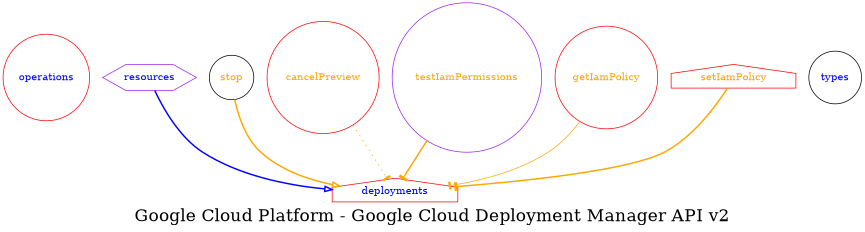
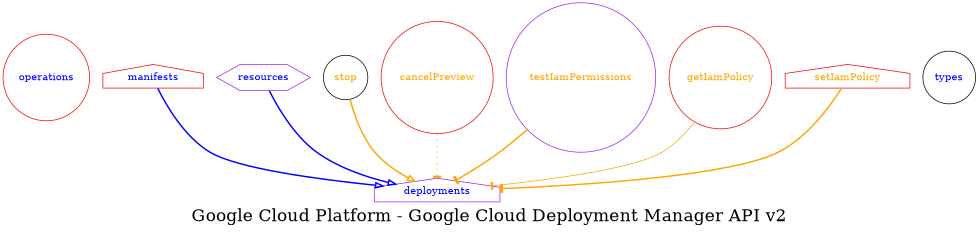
none -> (153, 77)
(395, 191) -> (437, 191)
